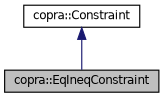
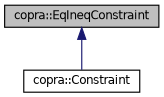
(82, 55) -> (82, 55)
